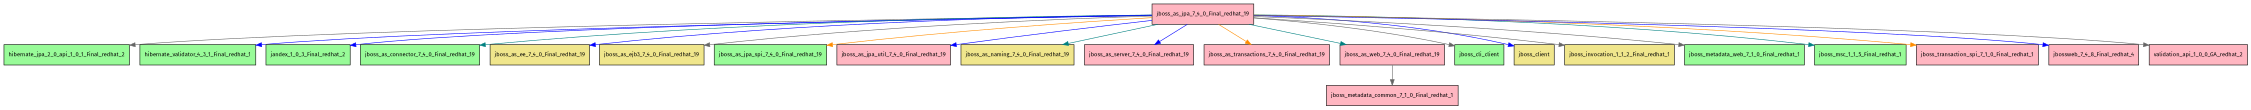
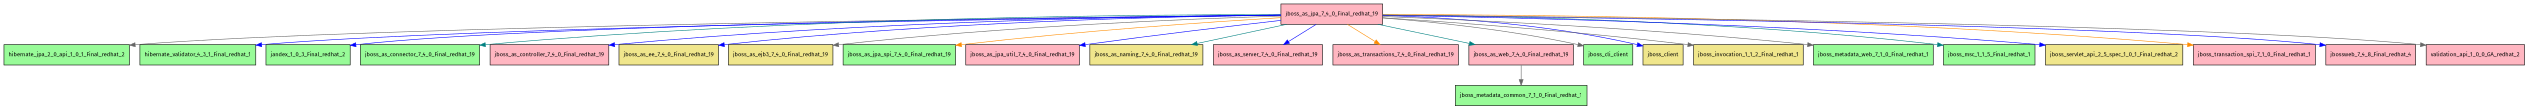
none -> (549, 55)
none -> (2114, 55)
(1392, 96) -> (1521, 96)
